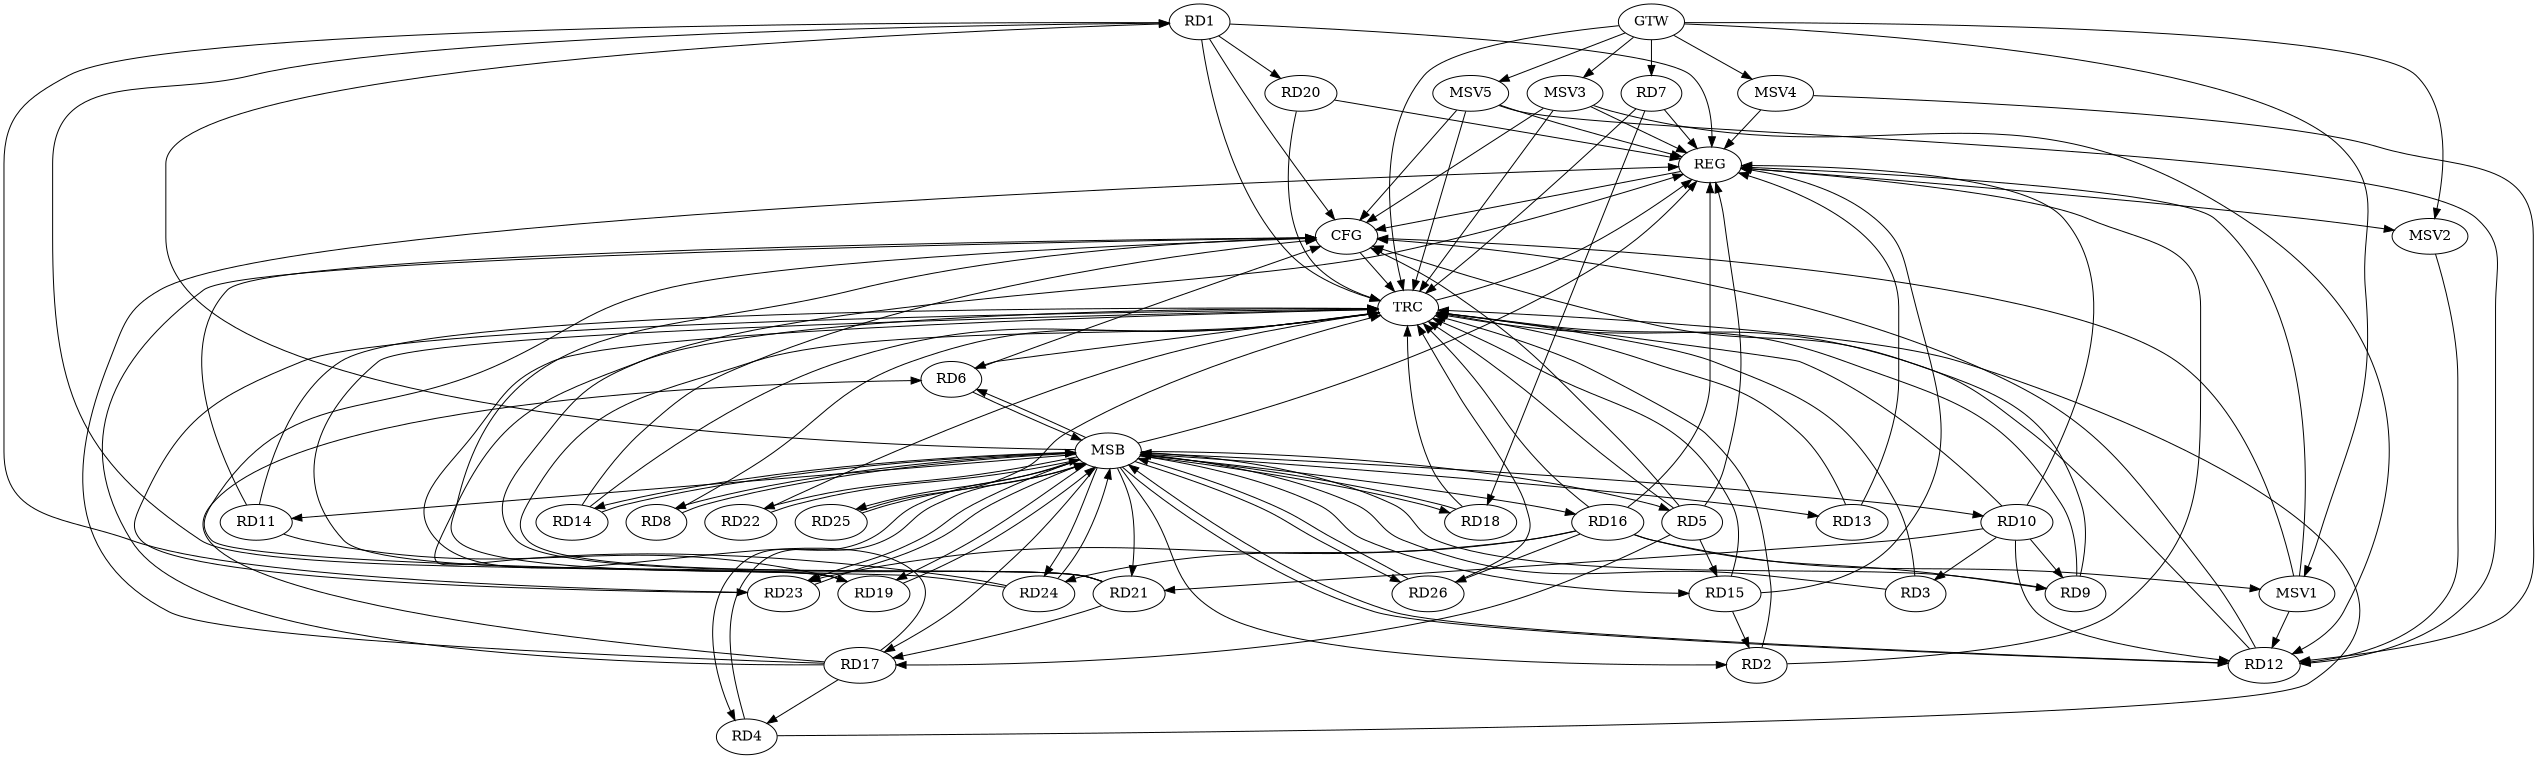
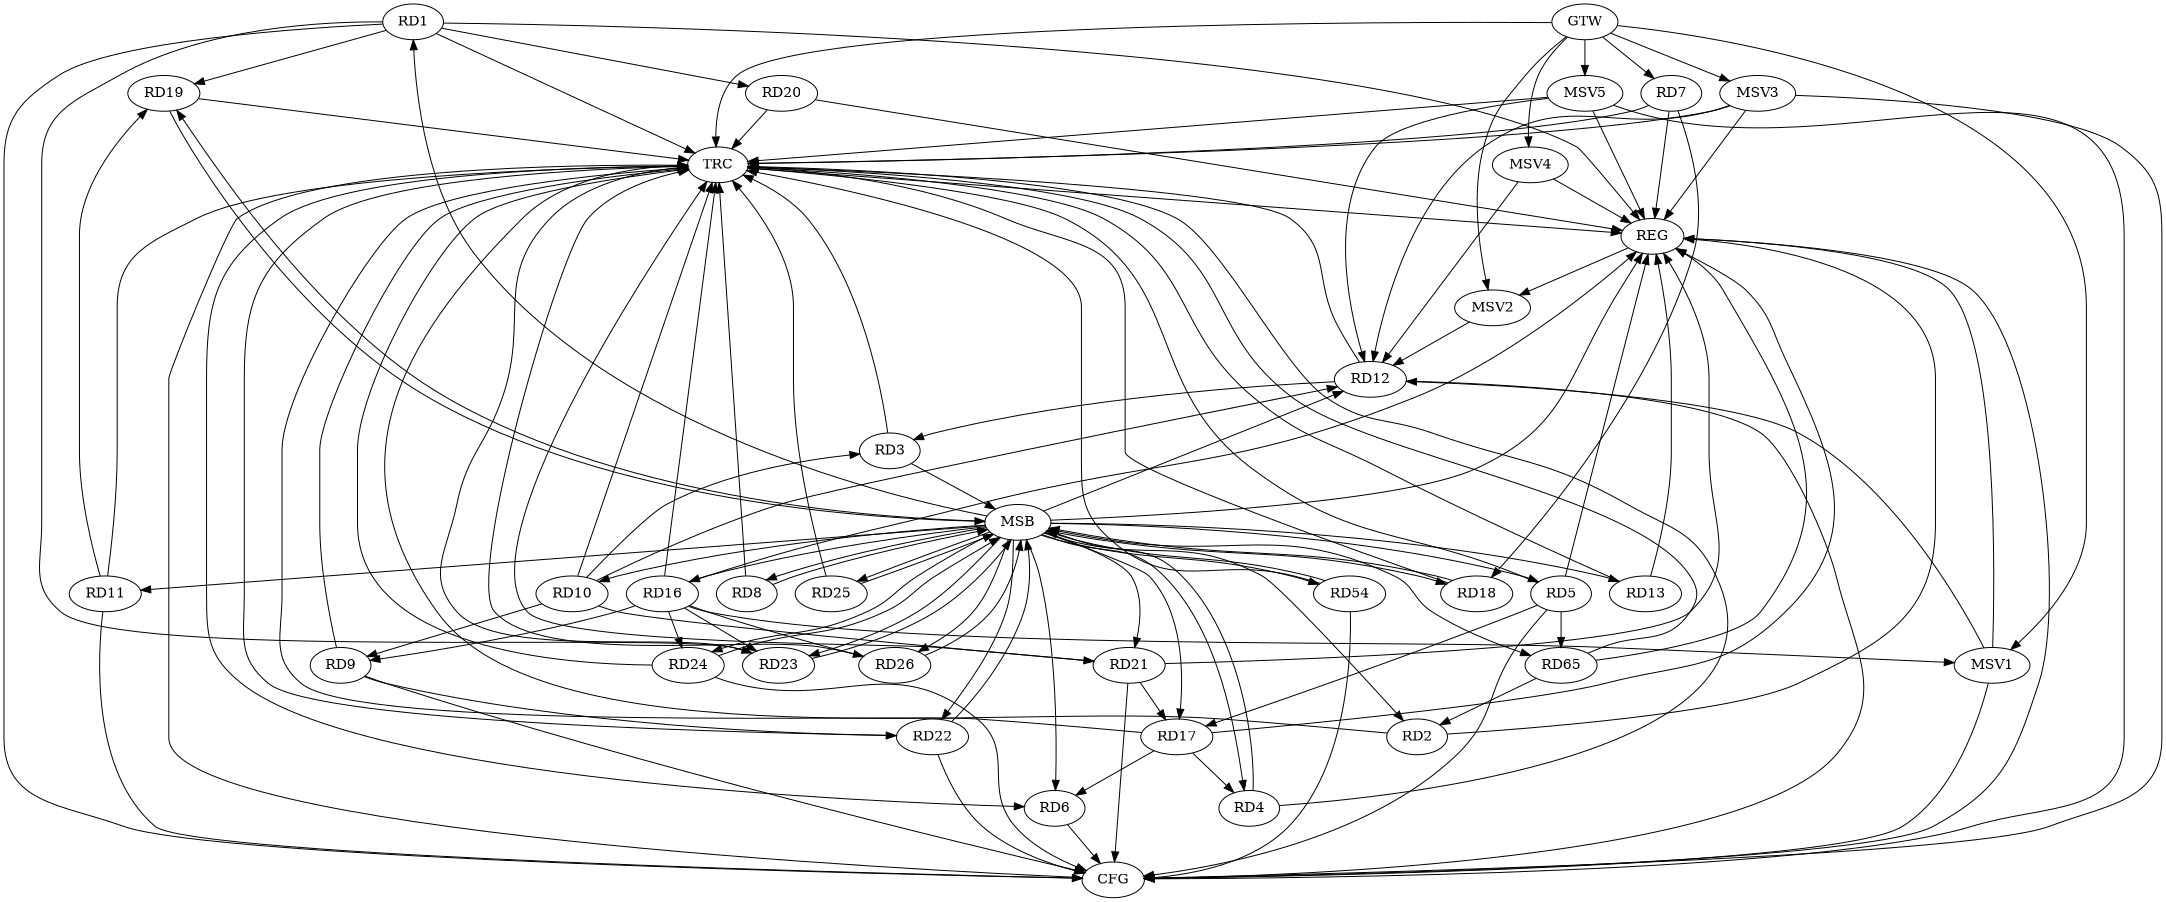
(60, 129) -> (295, 56)
(2068, 226) -> none
(160, 329) -> (989, 832)
(1022, 415) -> none
(572, 522) -> (1350, 594)
(1430, 537) -> (519, 708)
(1725, 594) -> (1561, 665)
(1663, 638) -> (1138, 398)
